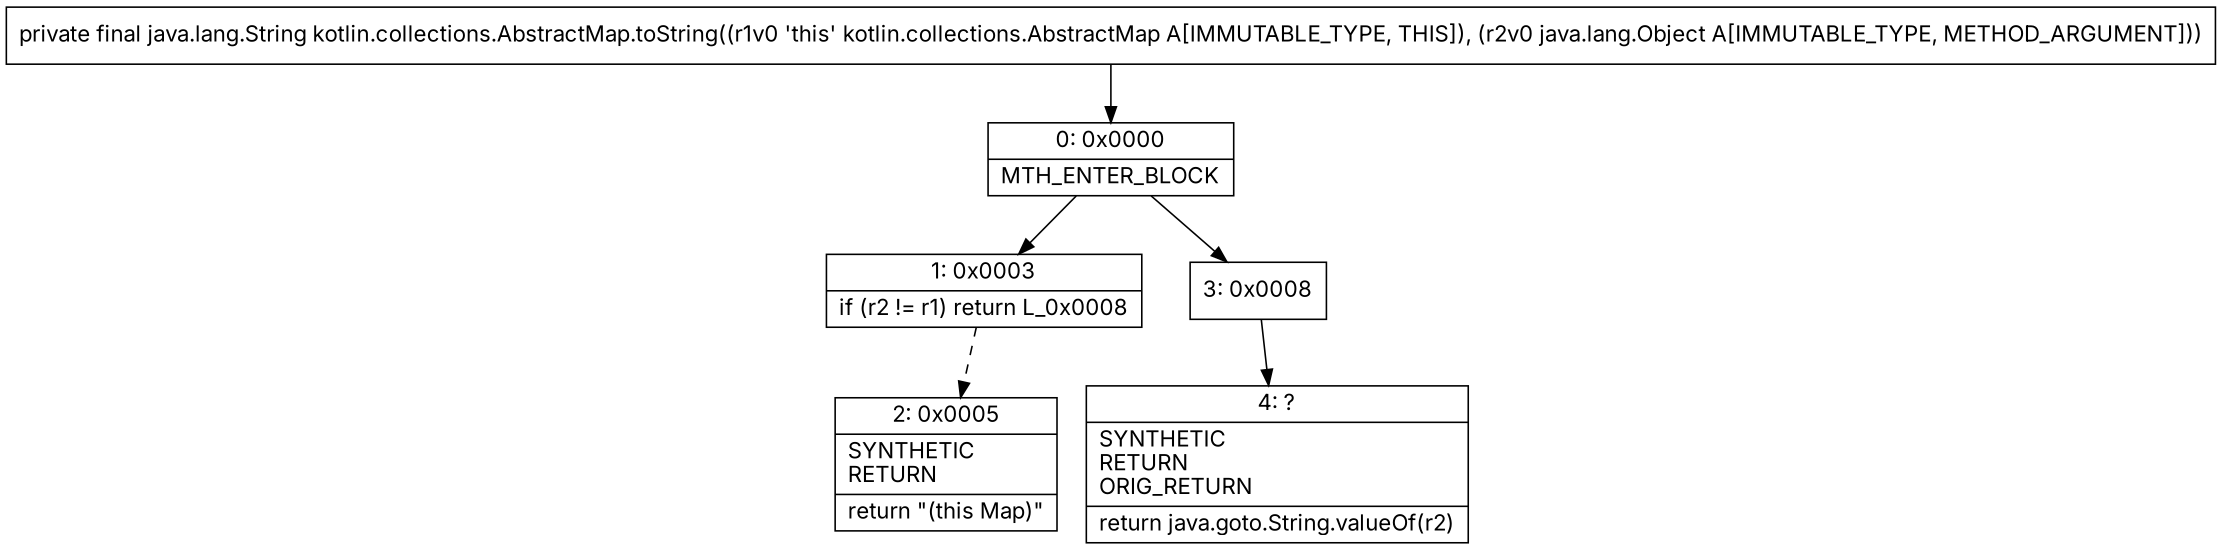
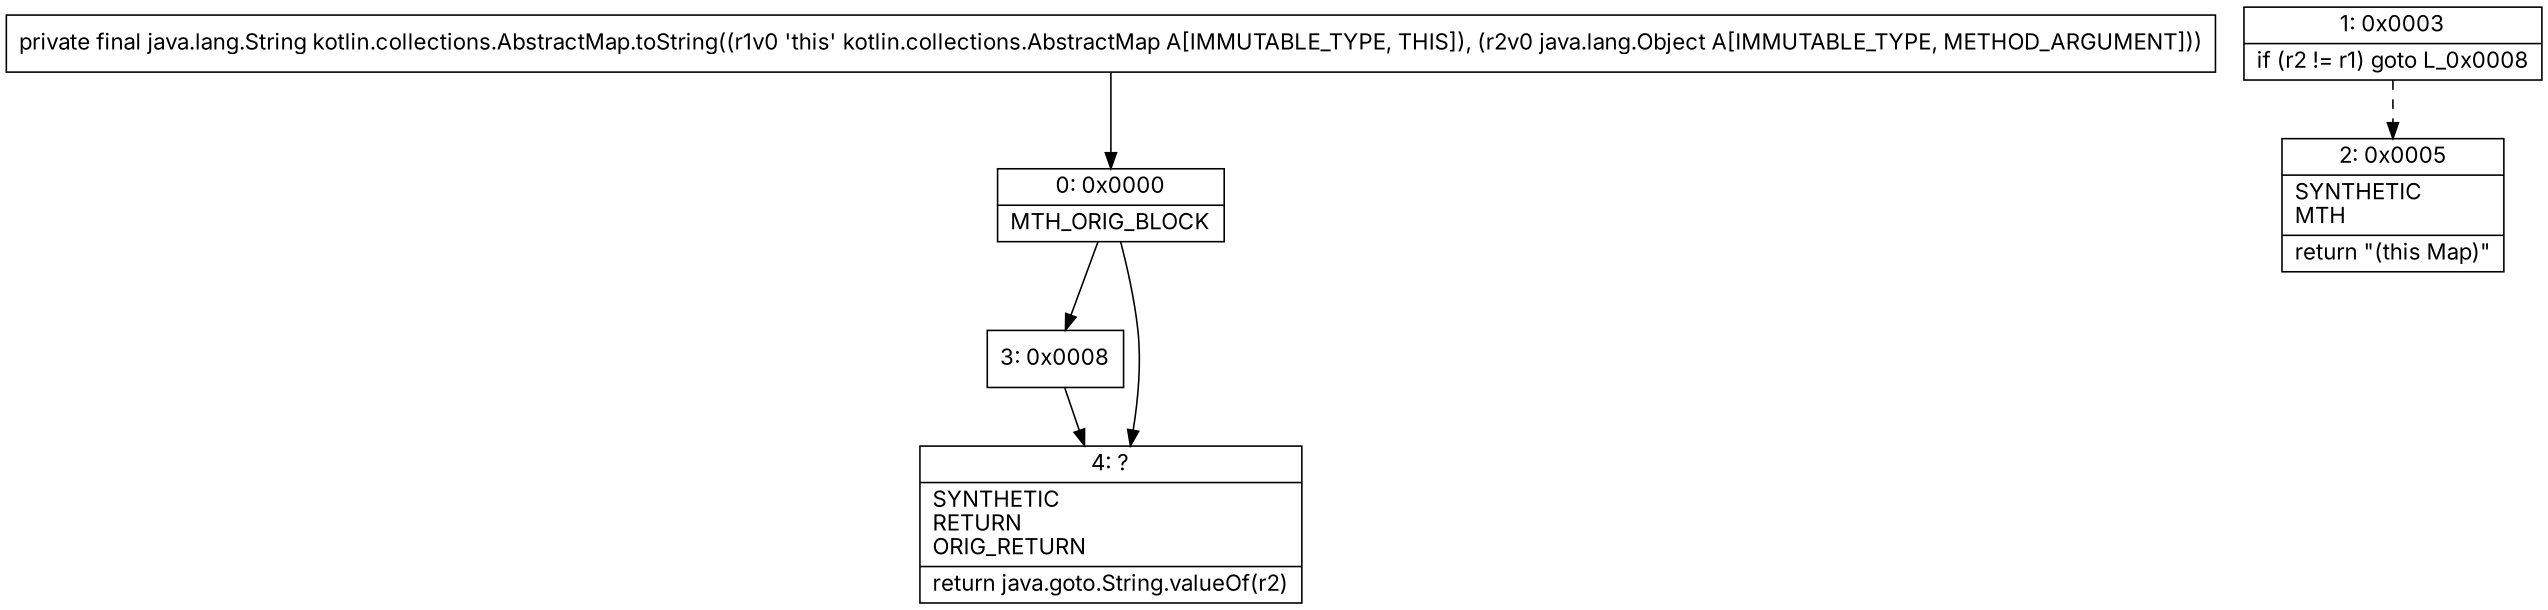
(1111, 177) -> (1111, 223)
(1053, 219) -> (1138, 335)
(984, 308) -> (2393, 61)
(893, 475) -> (2321, 216)
